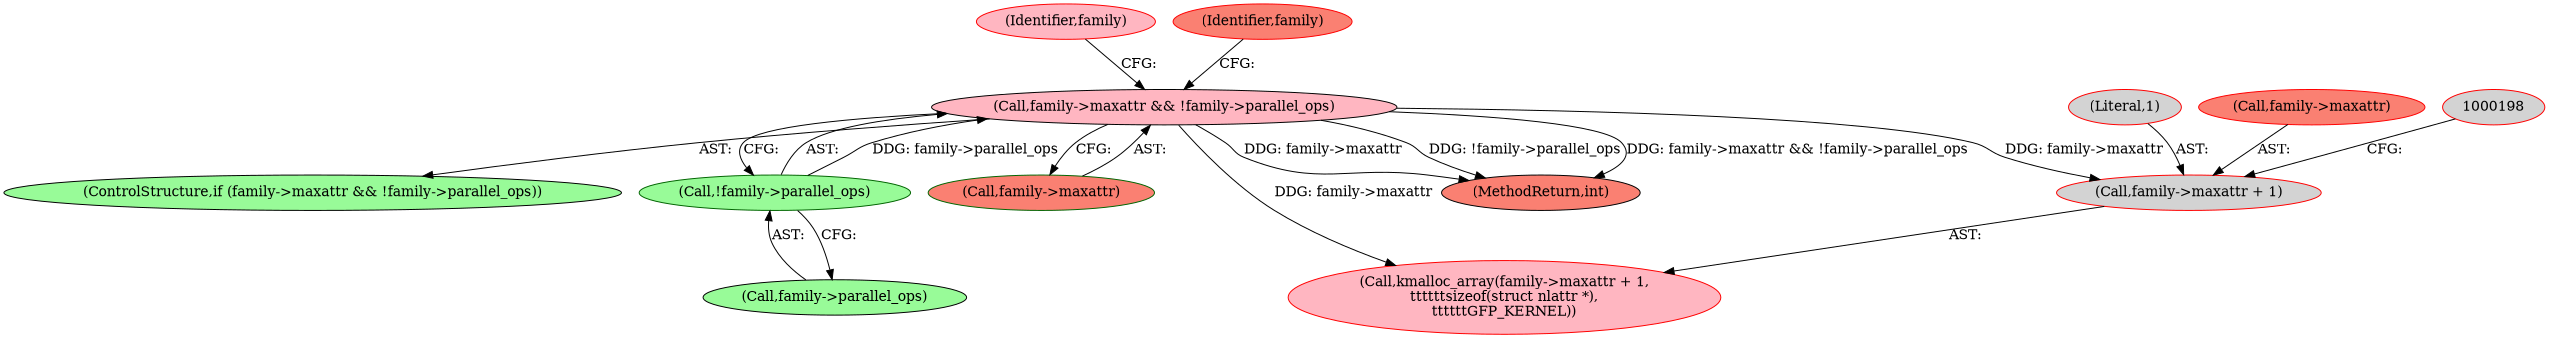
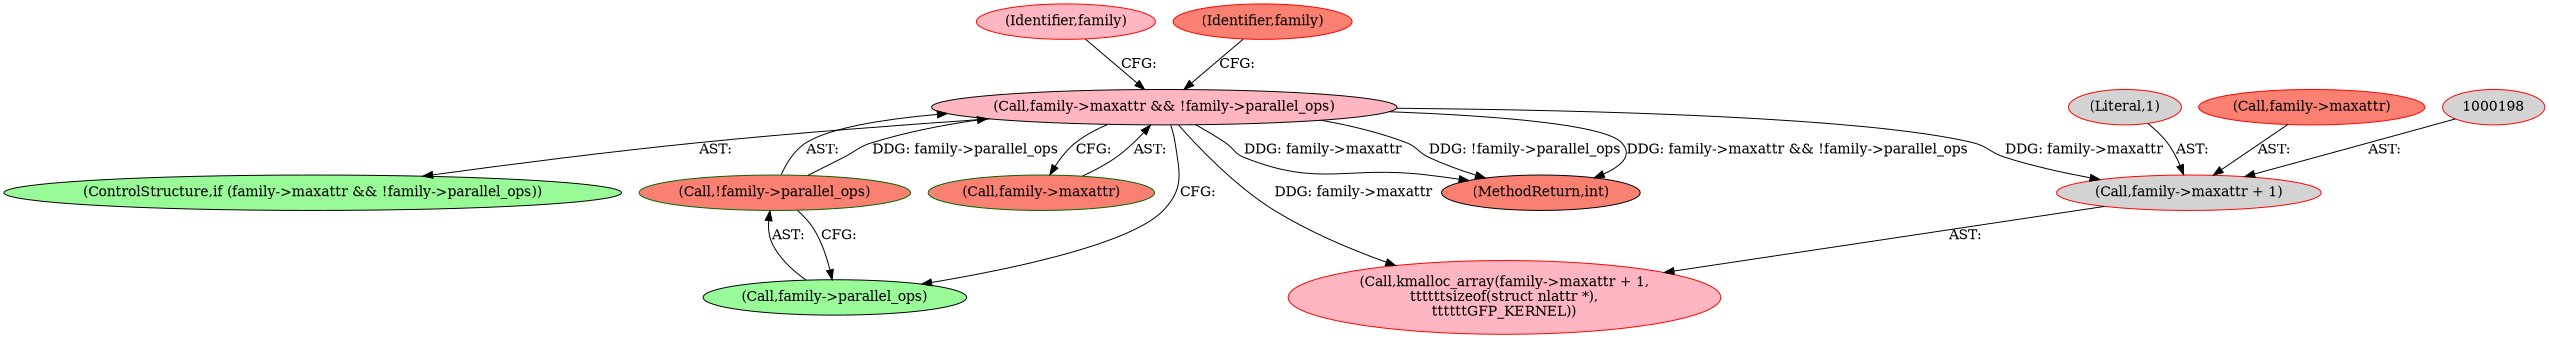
(829, 122) -> (1095, 245)
(2387, 150) -> (2387, 150)
(775, 193) -> (775, 193)
